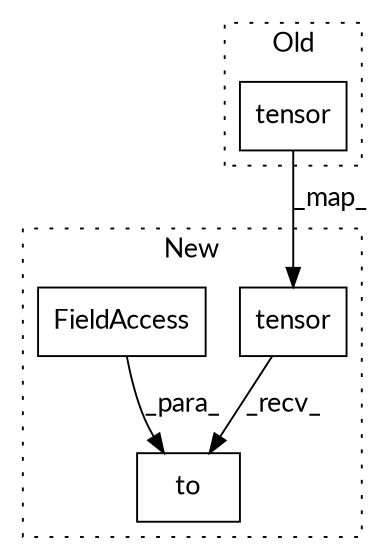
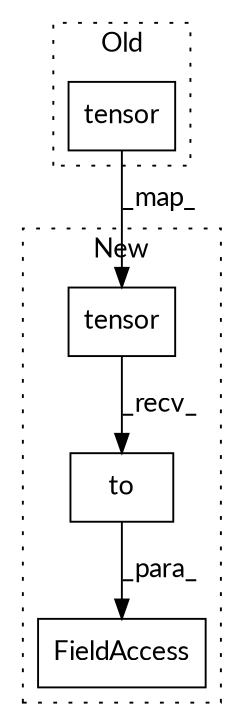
(137, 398) -> (122, 561)
